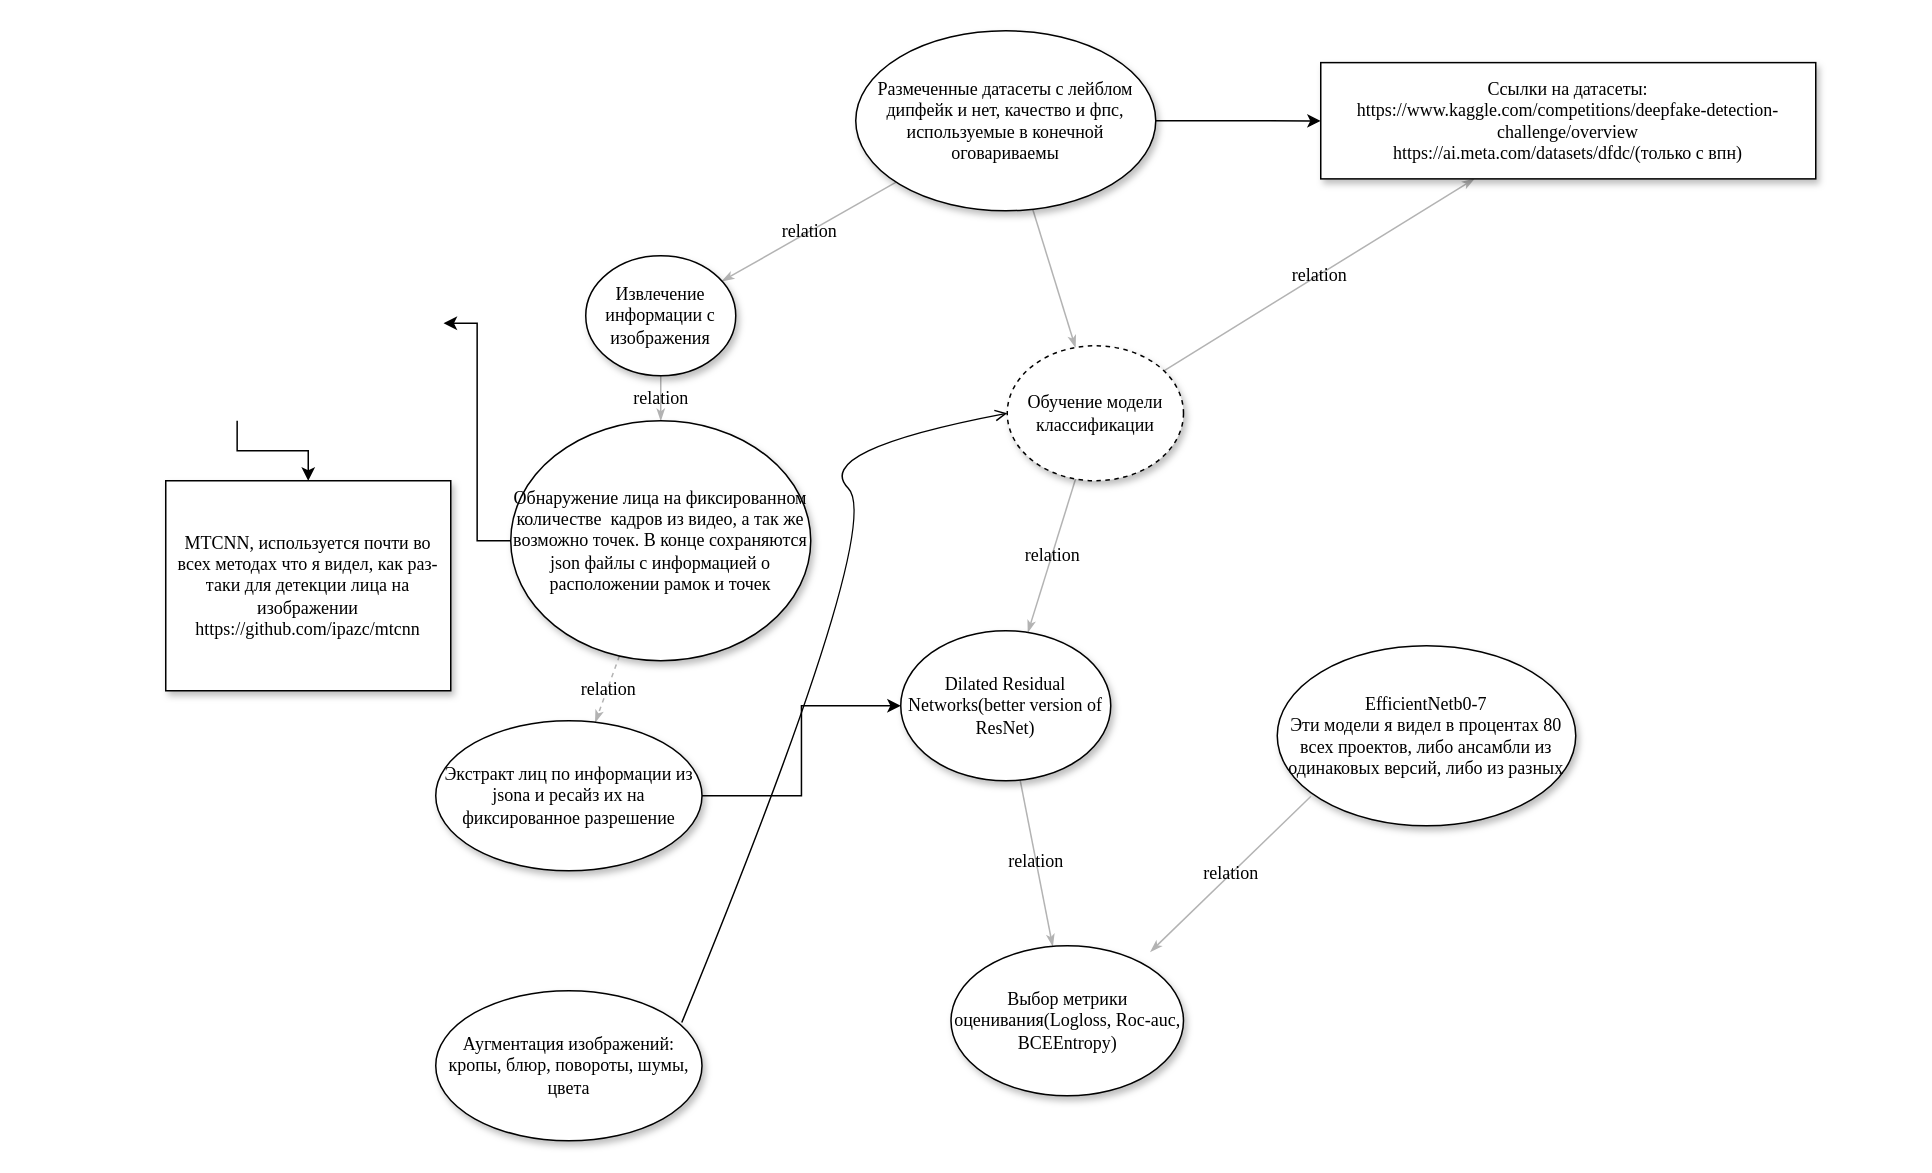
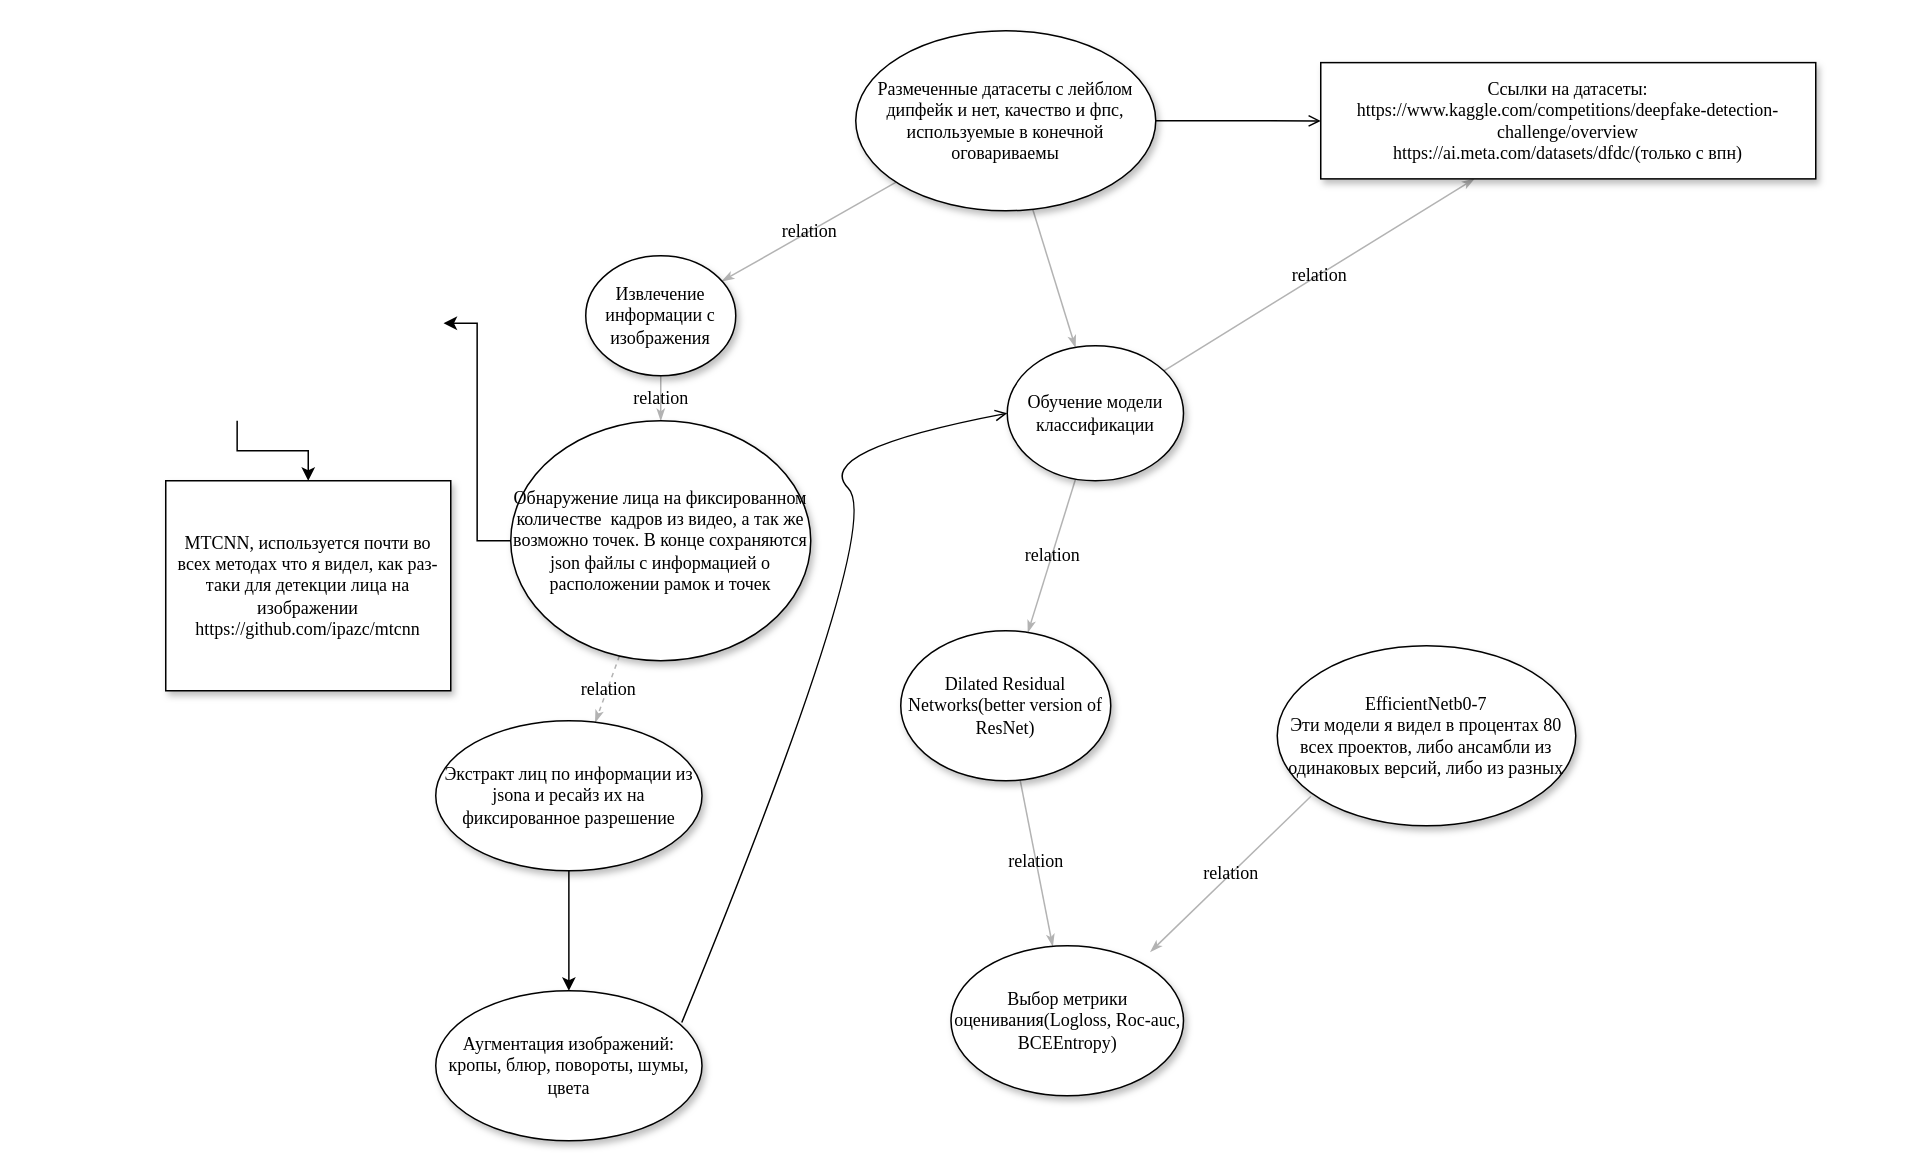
(1309, 121) -> (1311, 121)
(1095, 413) -> (1095, 413)
(790, 796) -> (569, 926)
